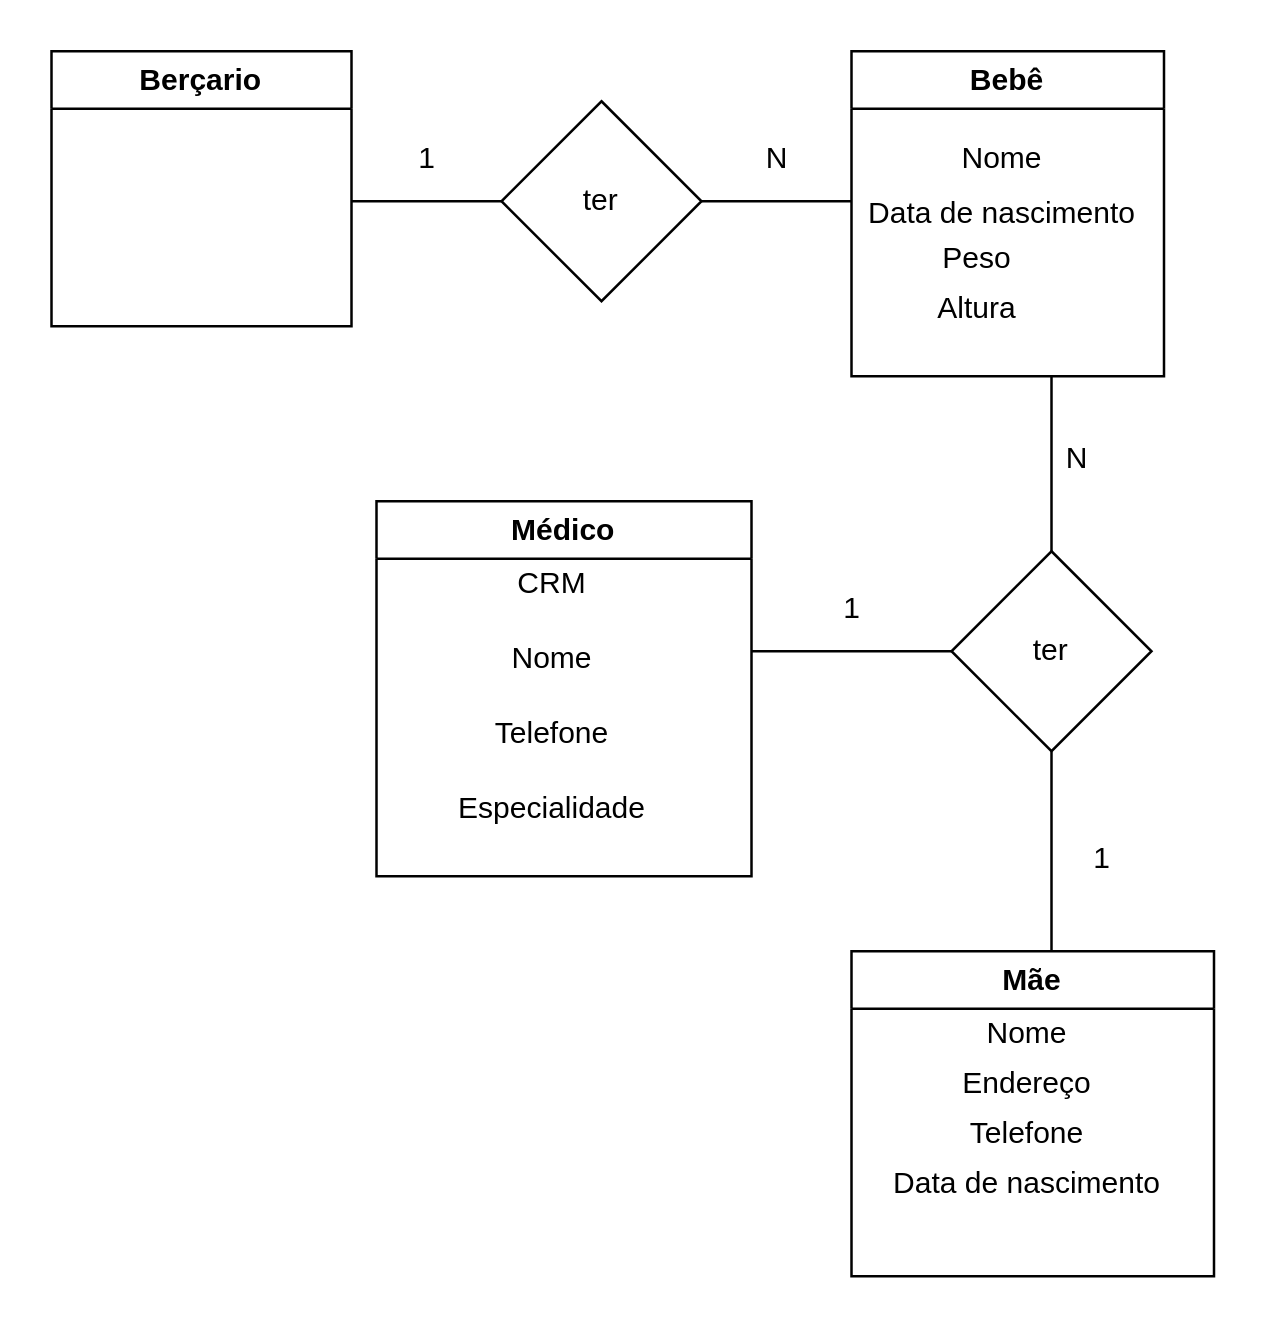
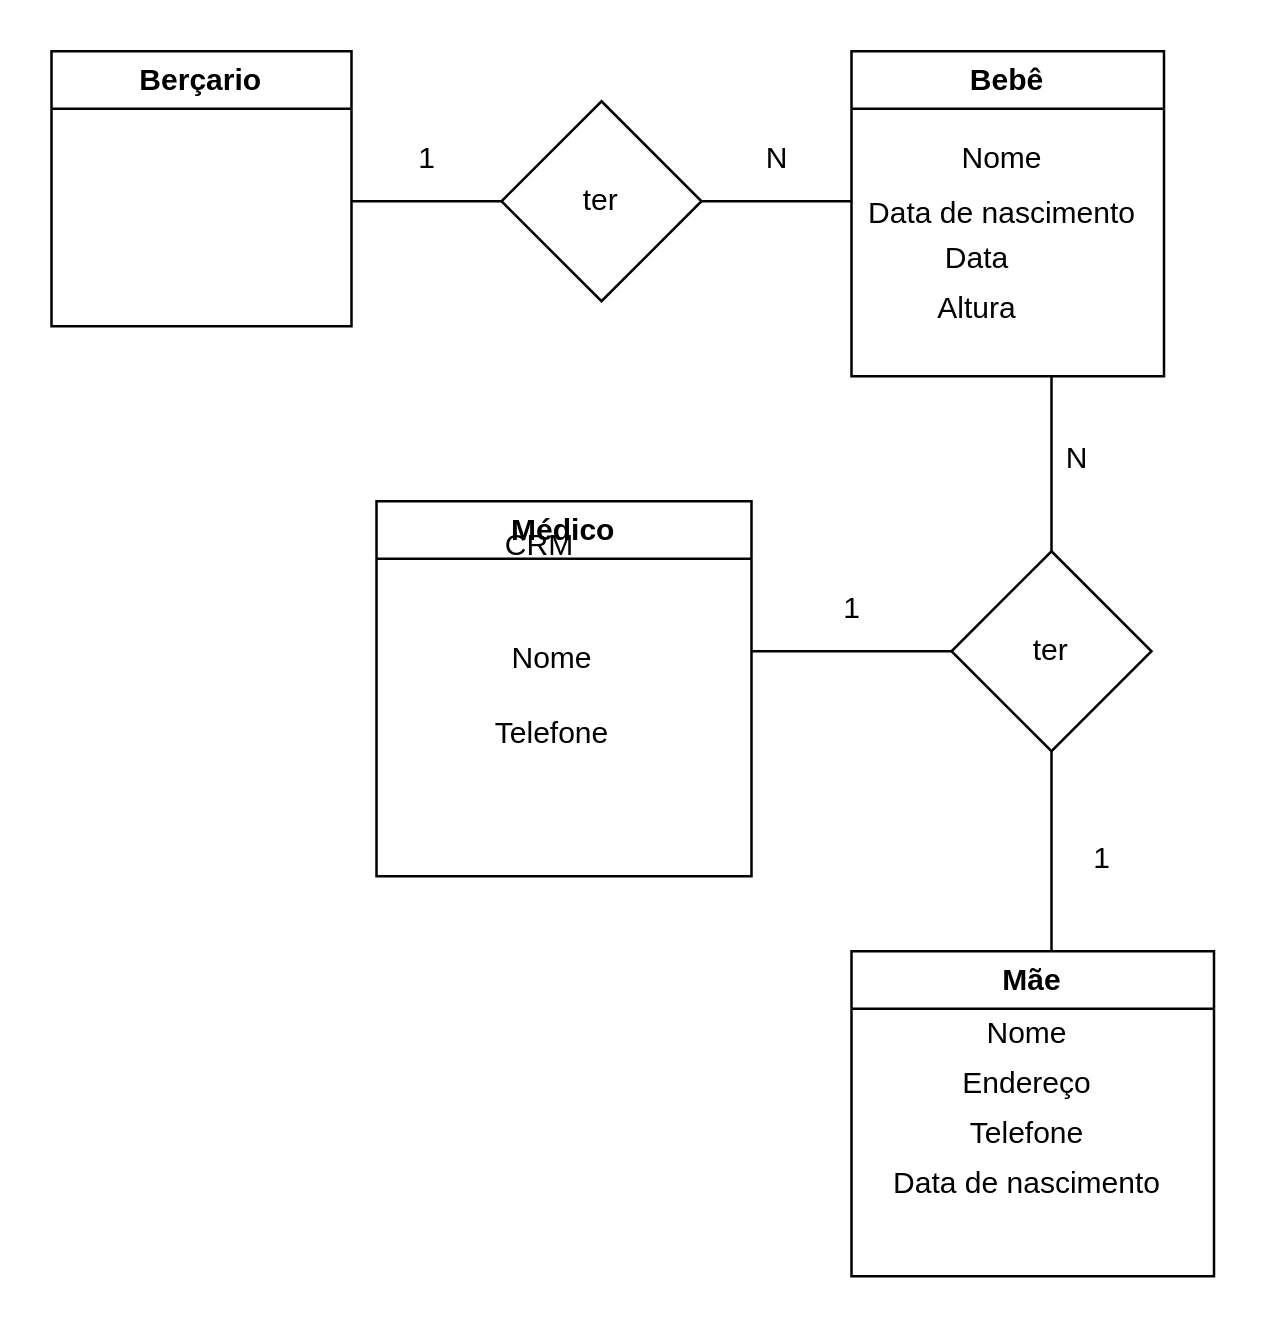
(978, 259) -> (978, 259)
(551, 584) -> (539, 546)
(551, 809) -> none
